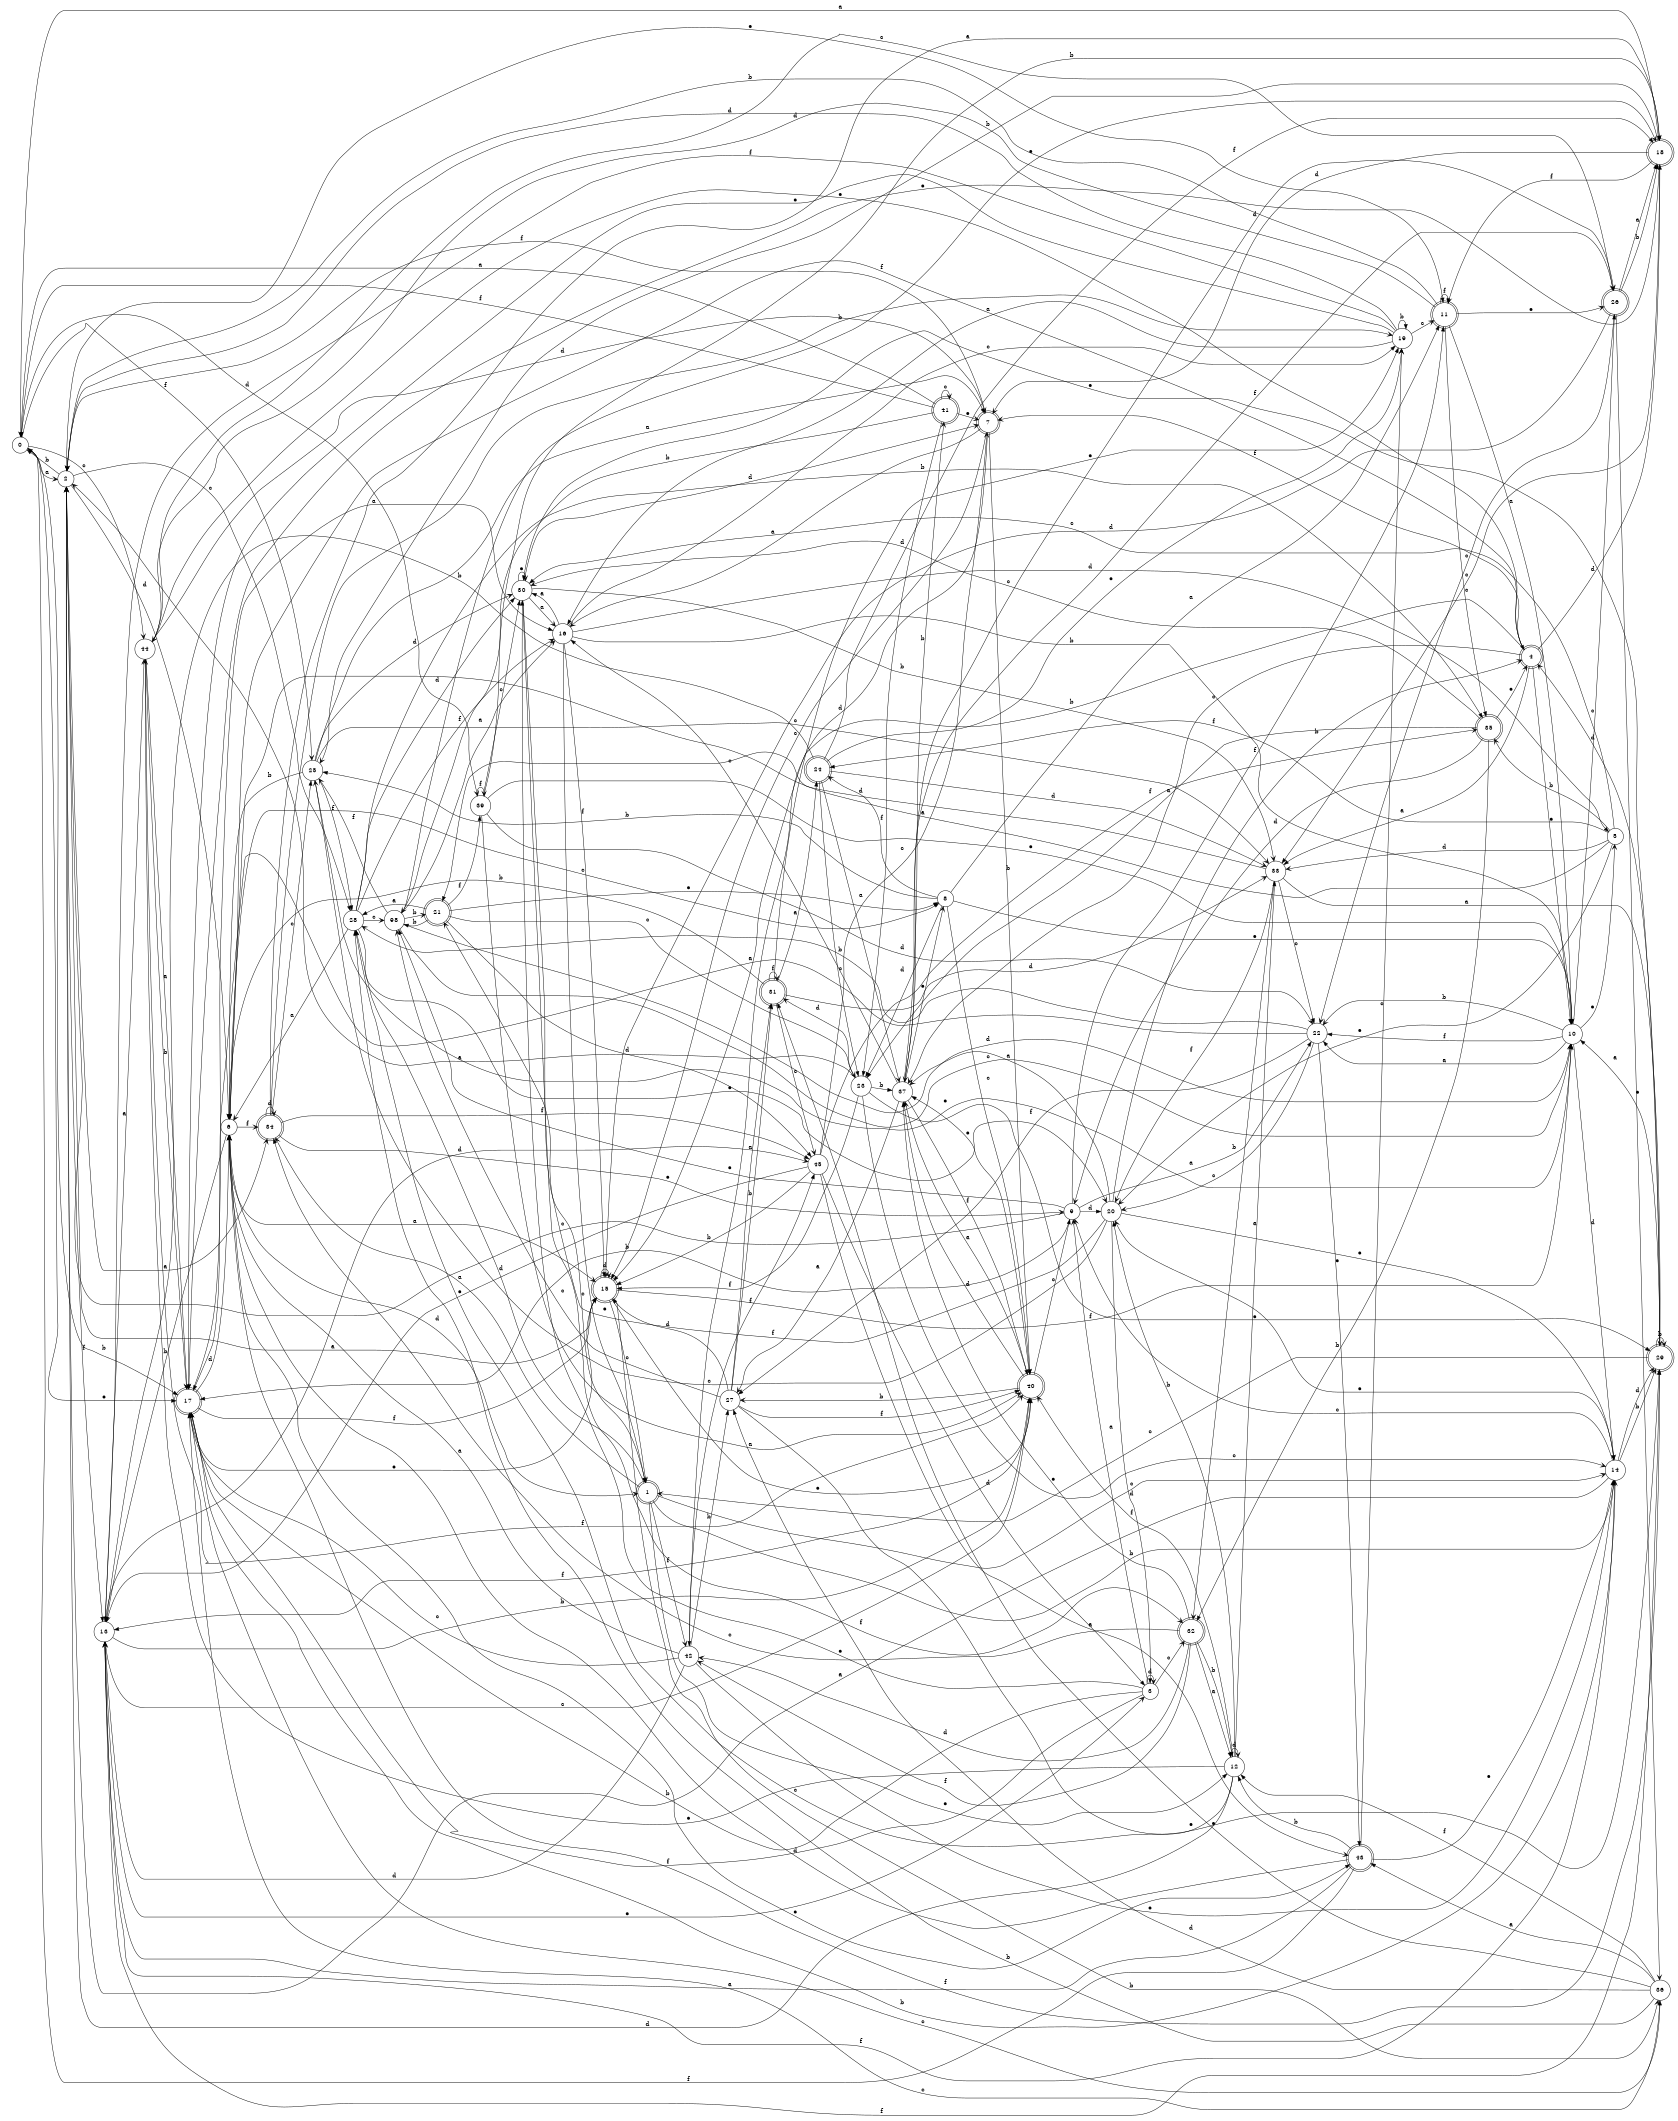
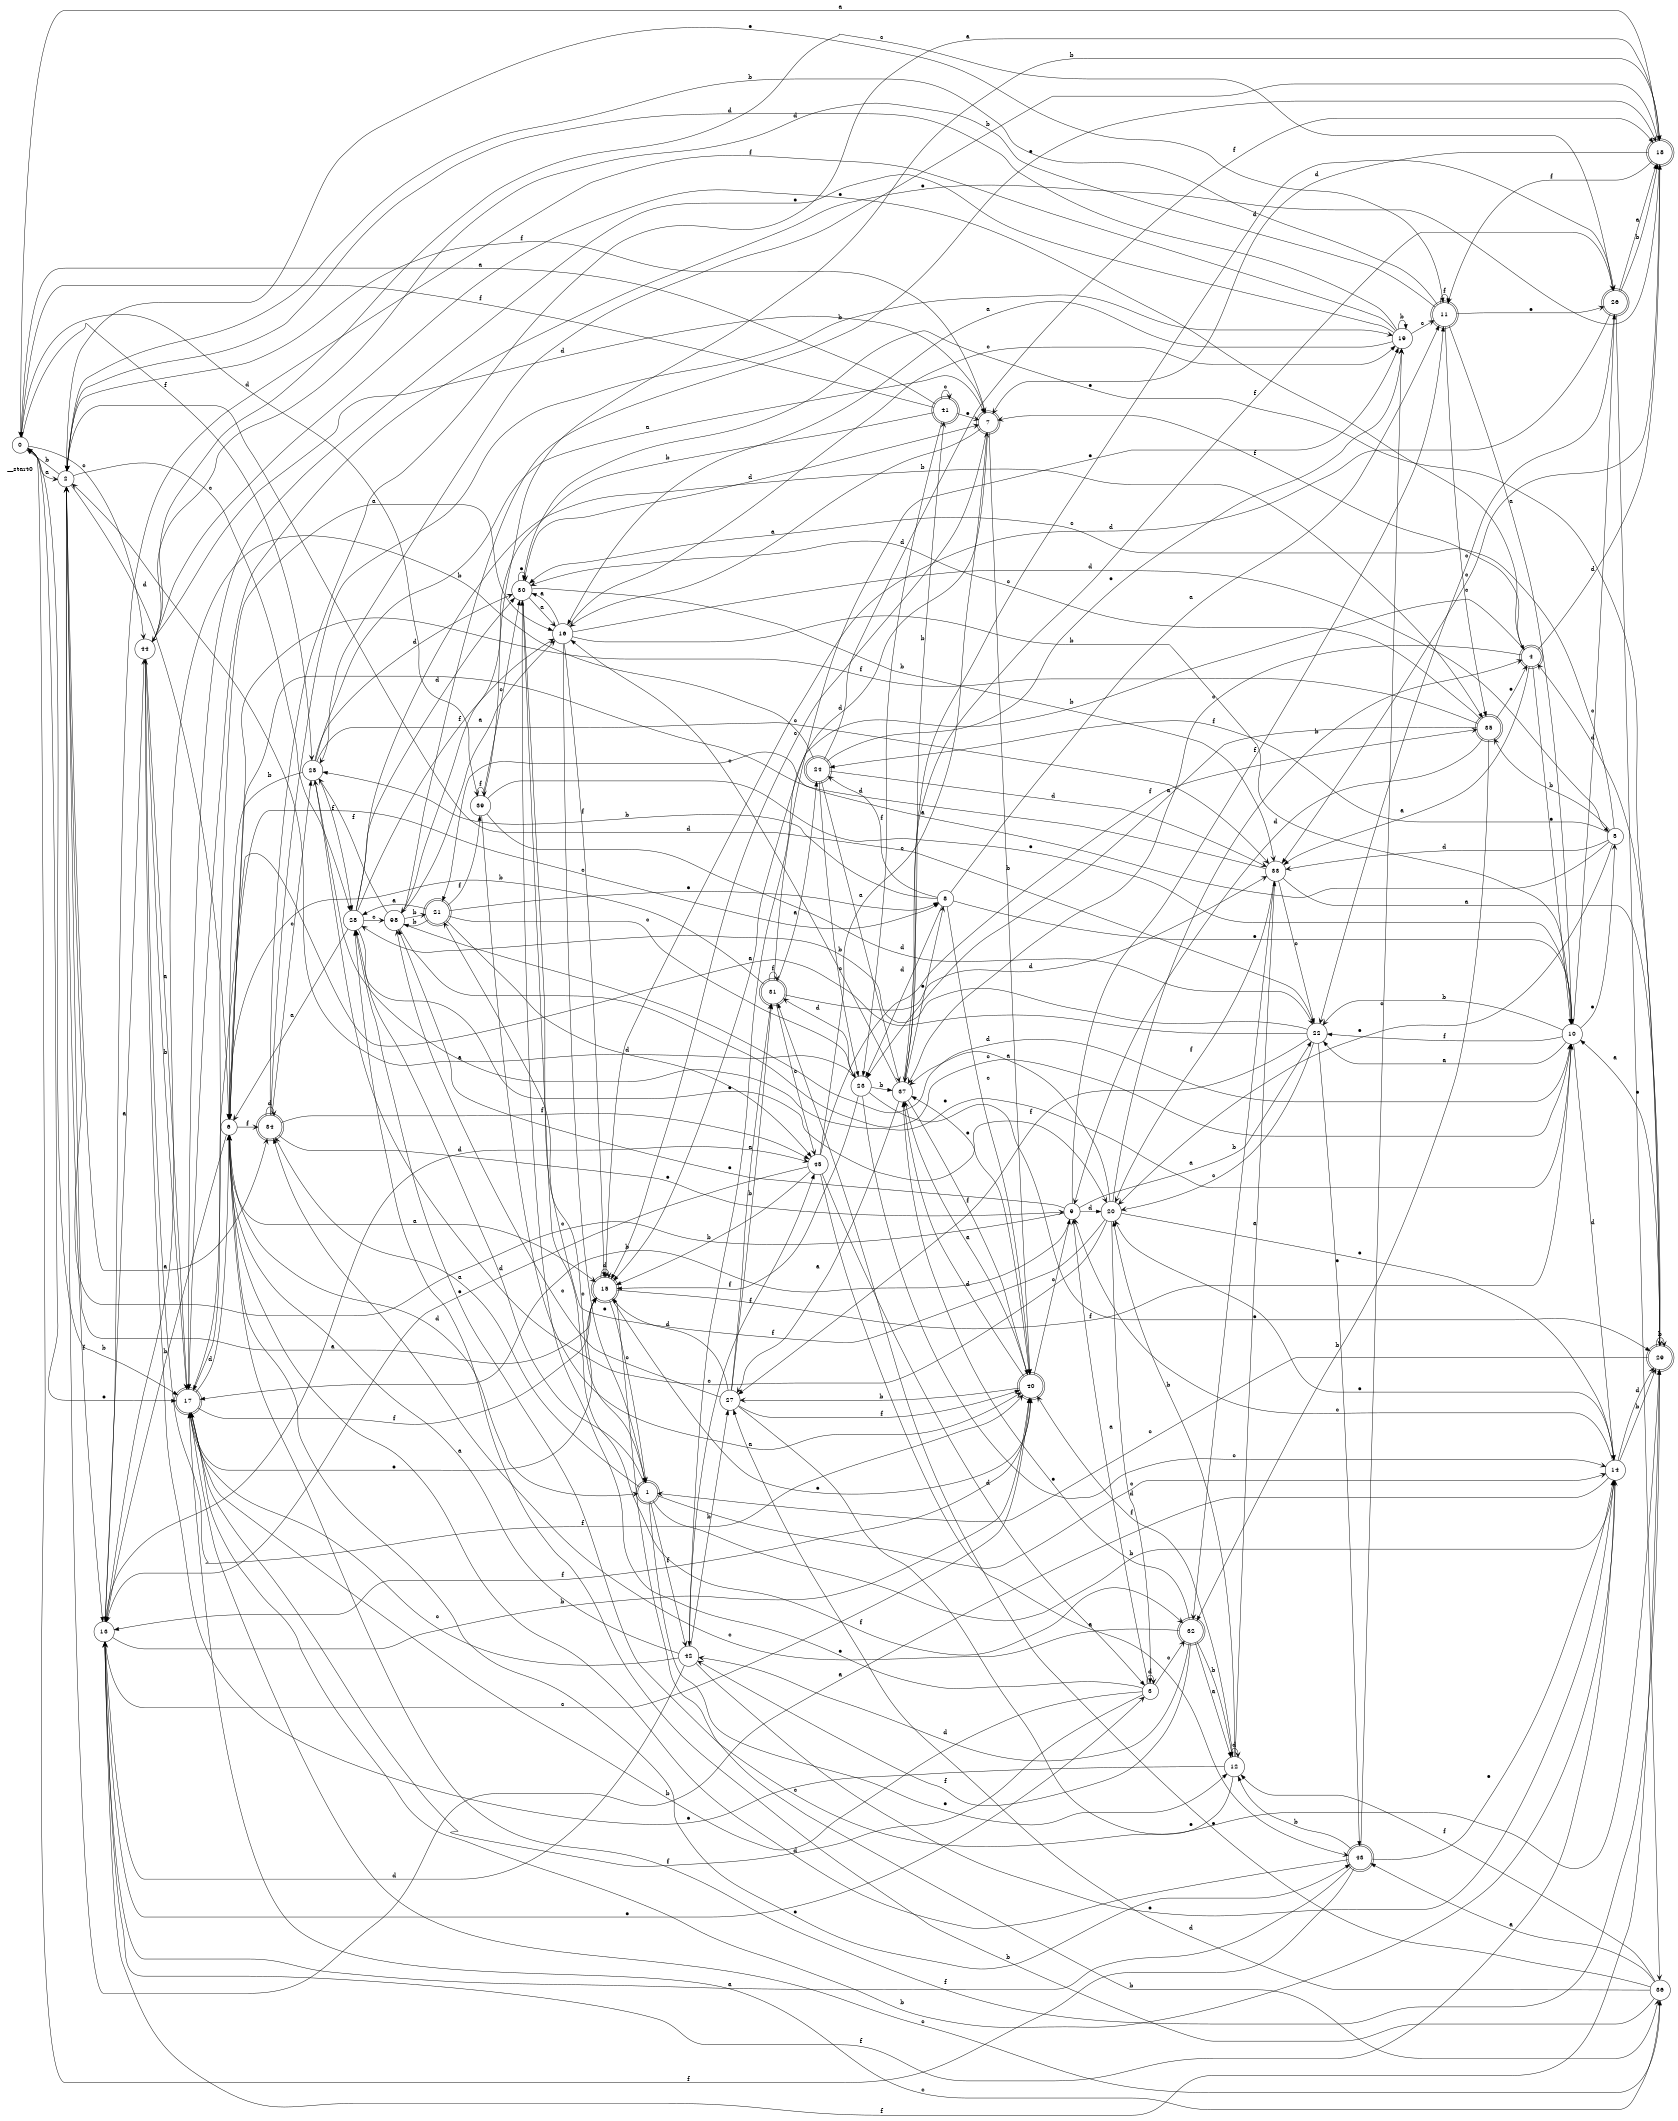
(672, 325) -> (641, 659)
none -> (20, 469)
(77, 1875) -> (574, 832)
